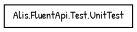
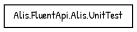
(68, 16) -> (68, 16)
